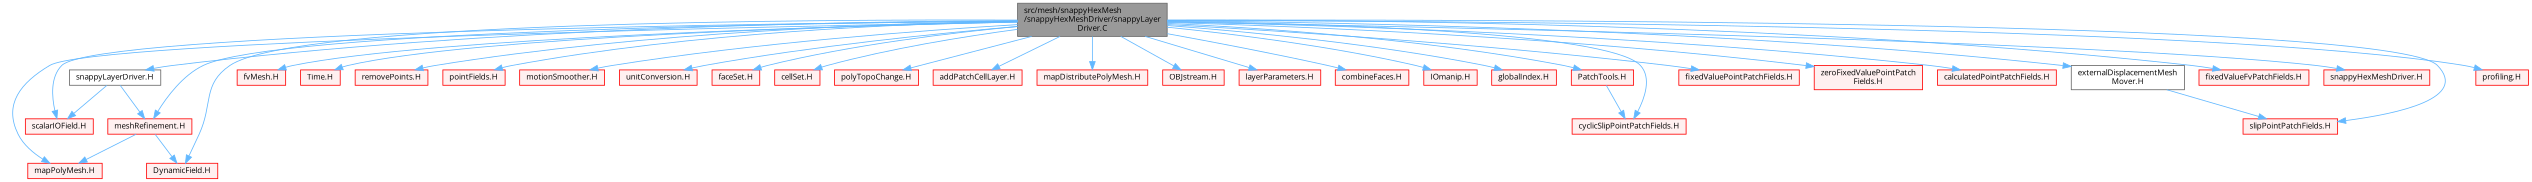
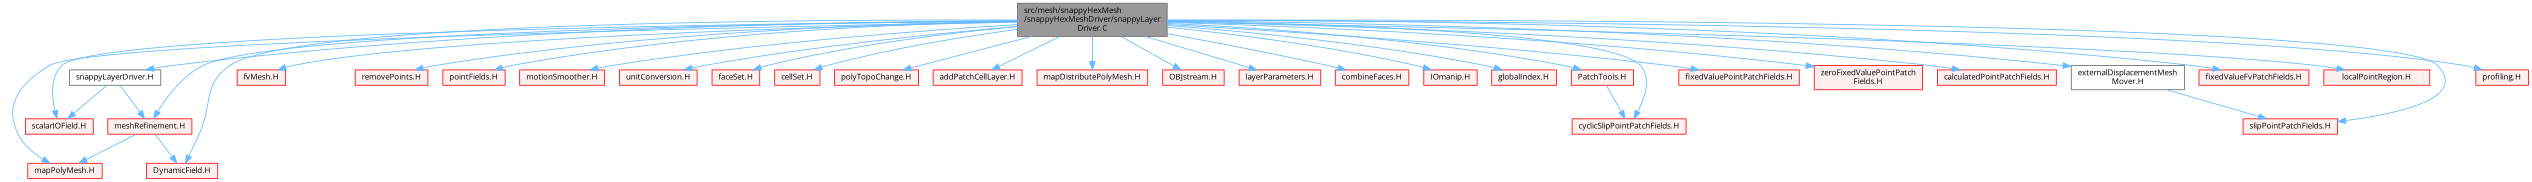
(320, 78) -> none
(2377, 78) -> (2377, 78)
